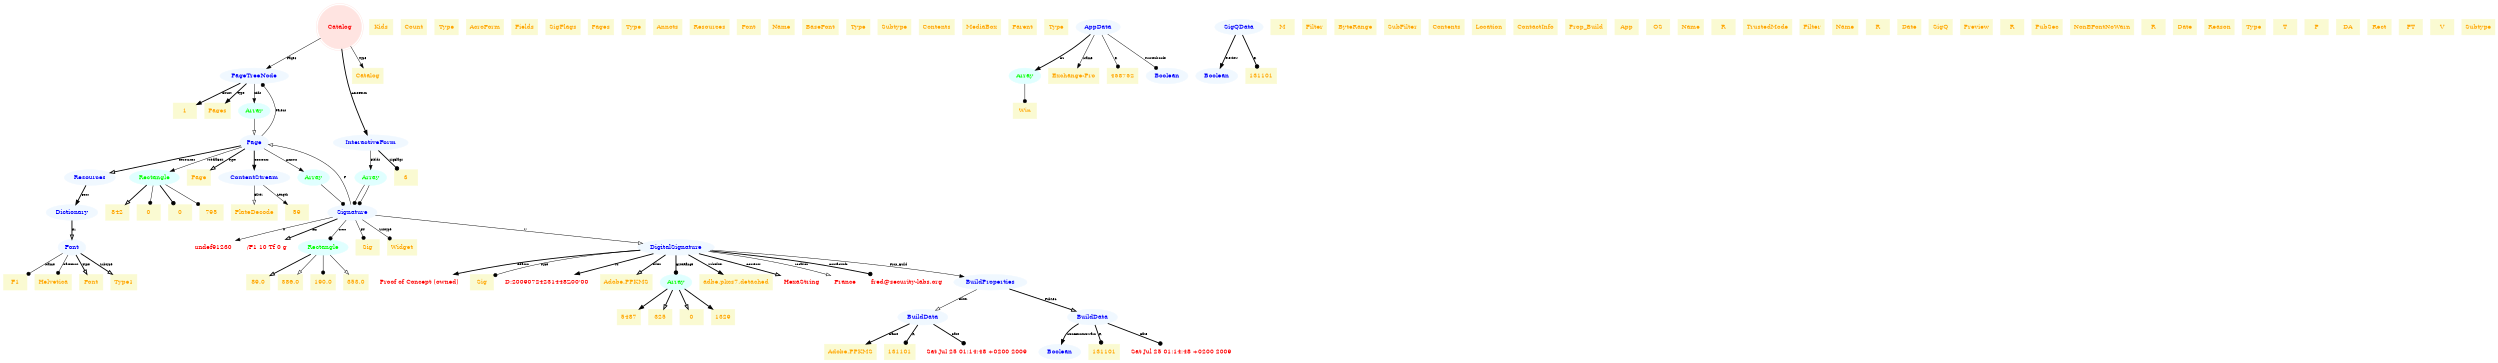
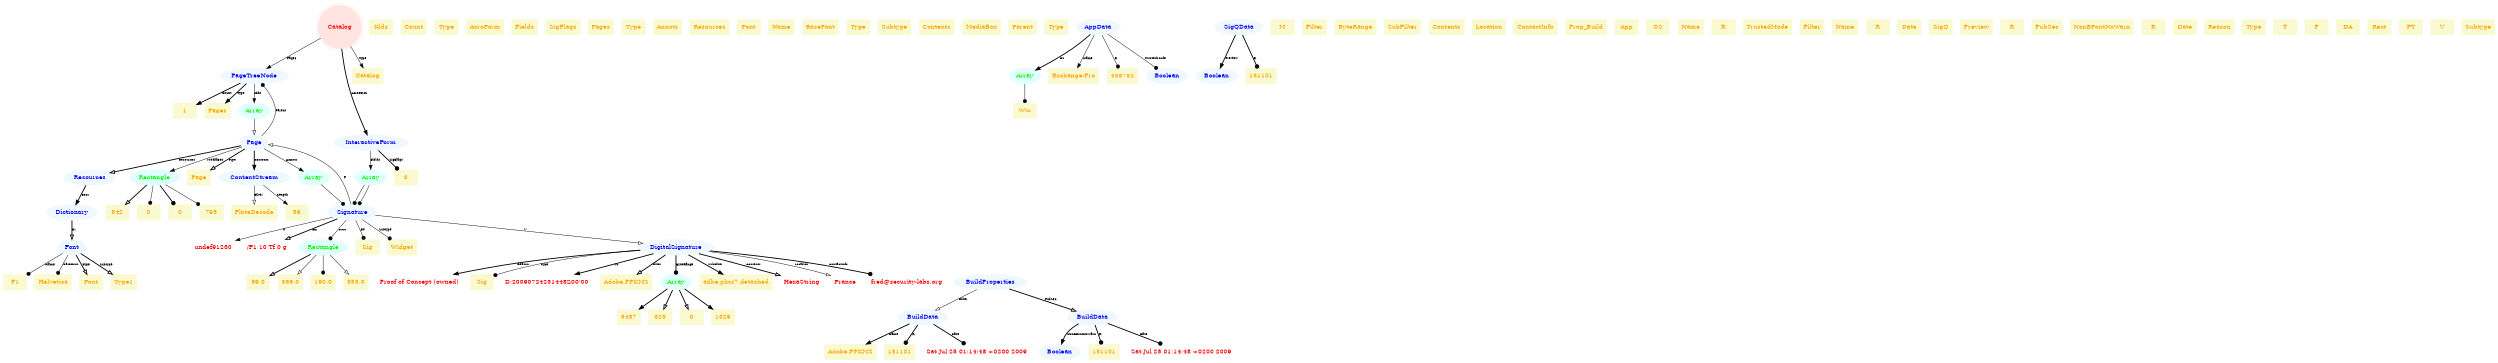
(836, 261) -> none
